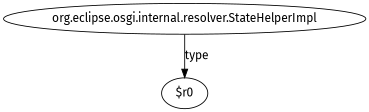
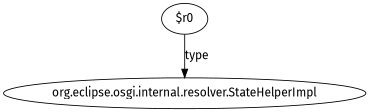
(185, 52) -> (185, 52)
